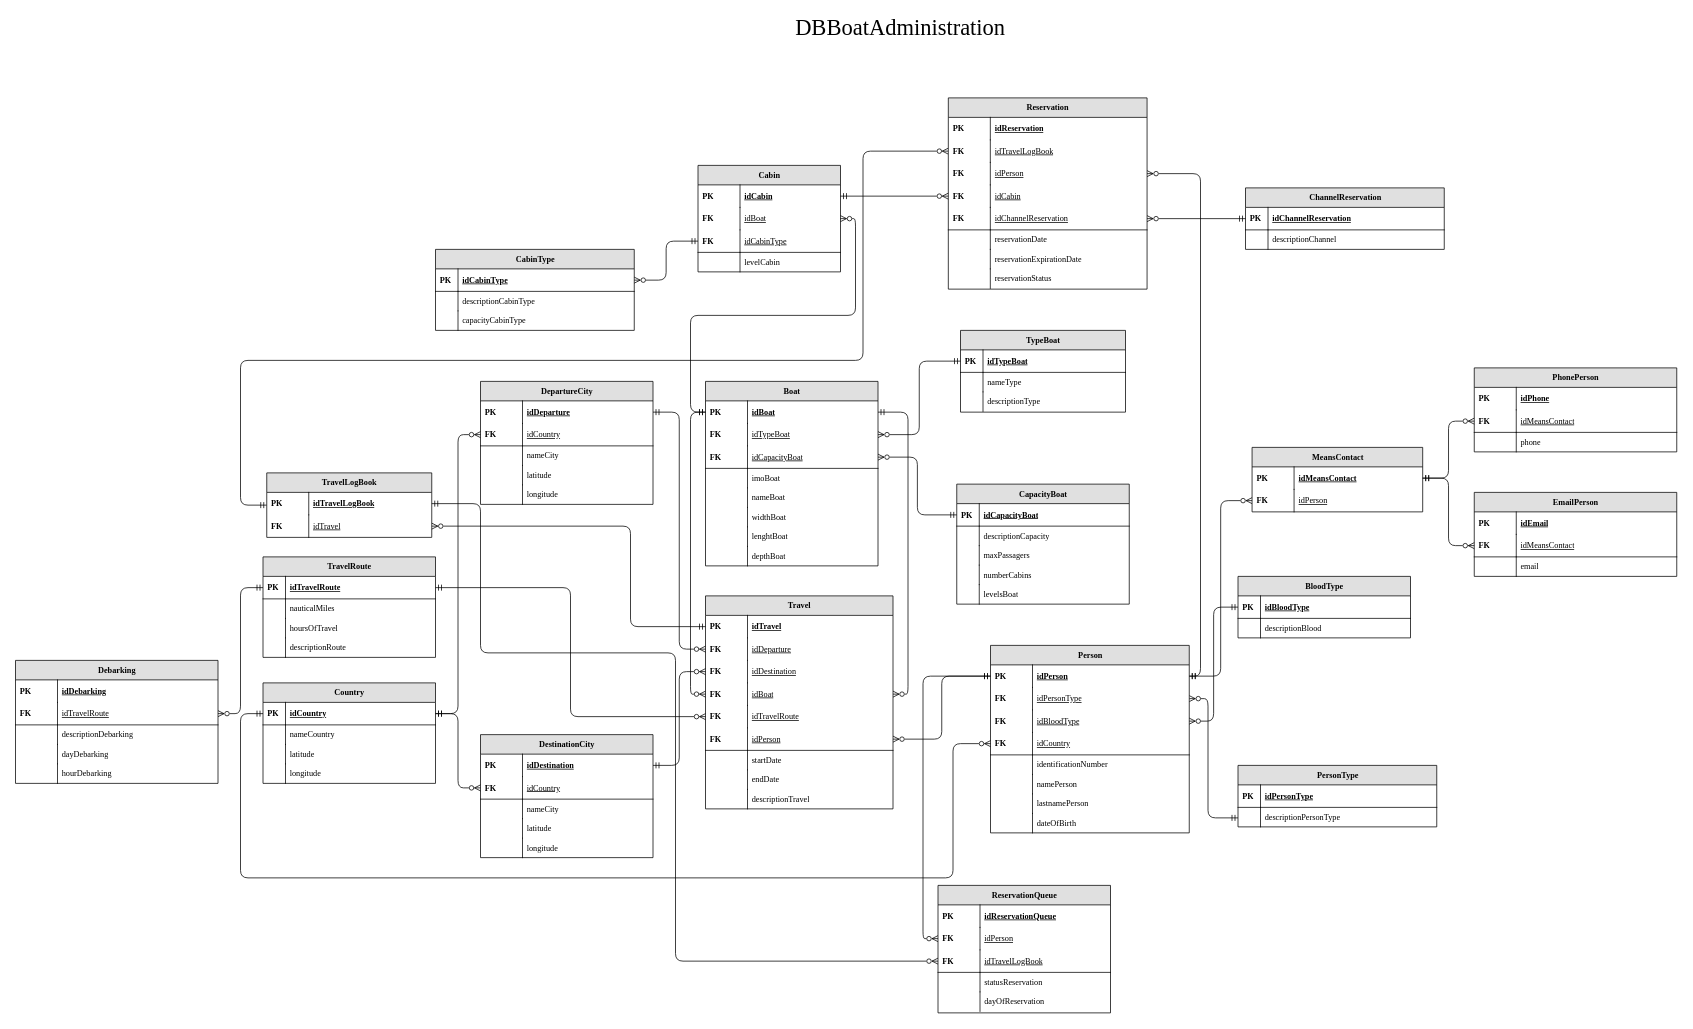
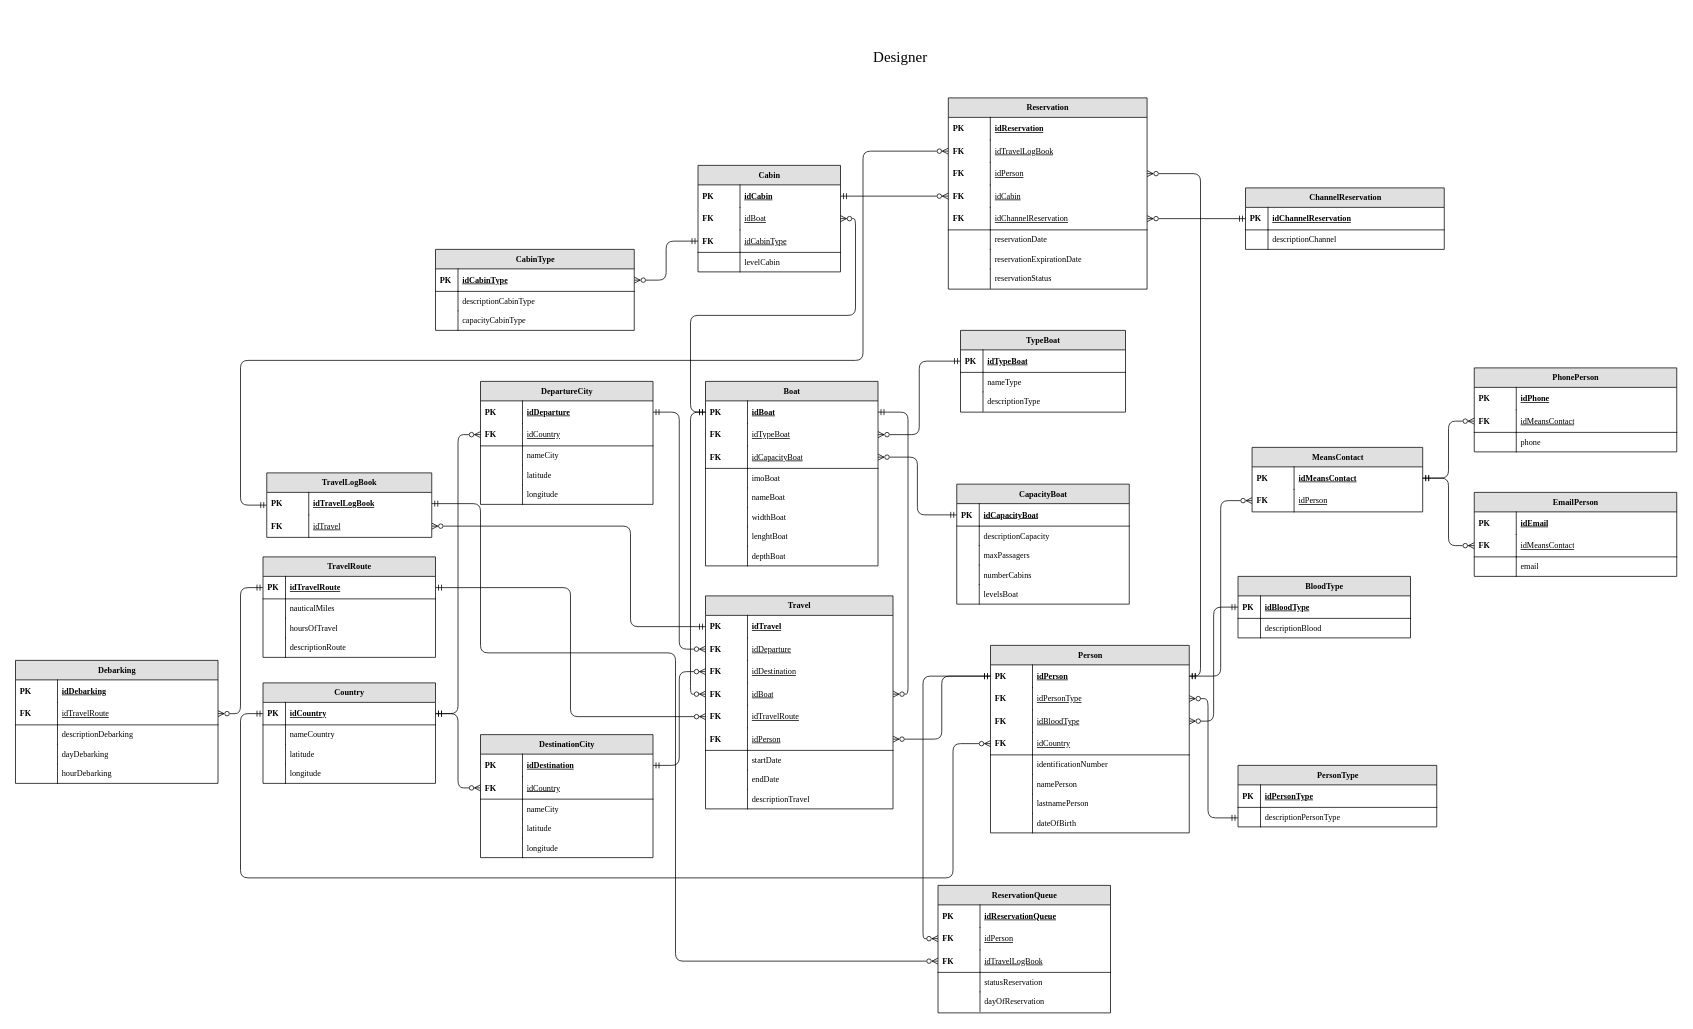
(900, 27) -> none
none -> (900, 57)
